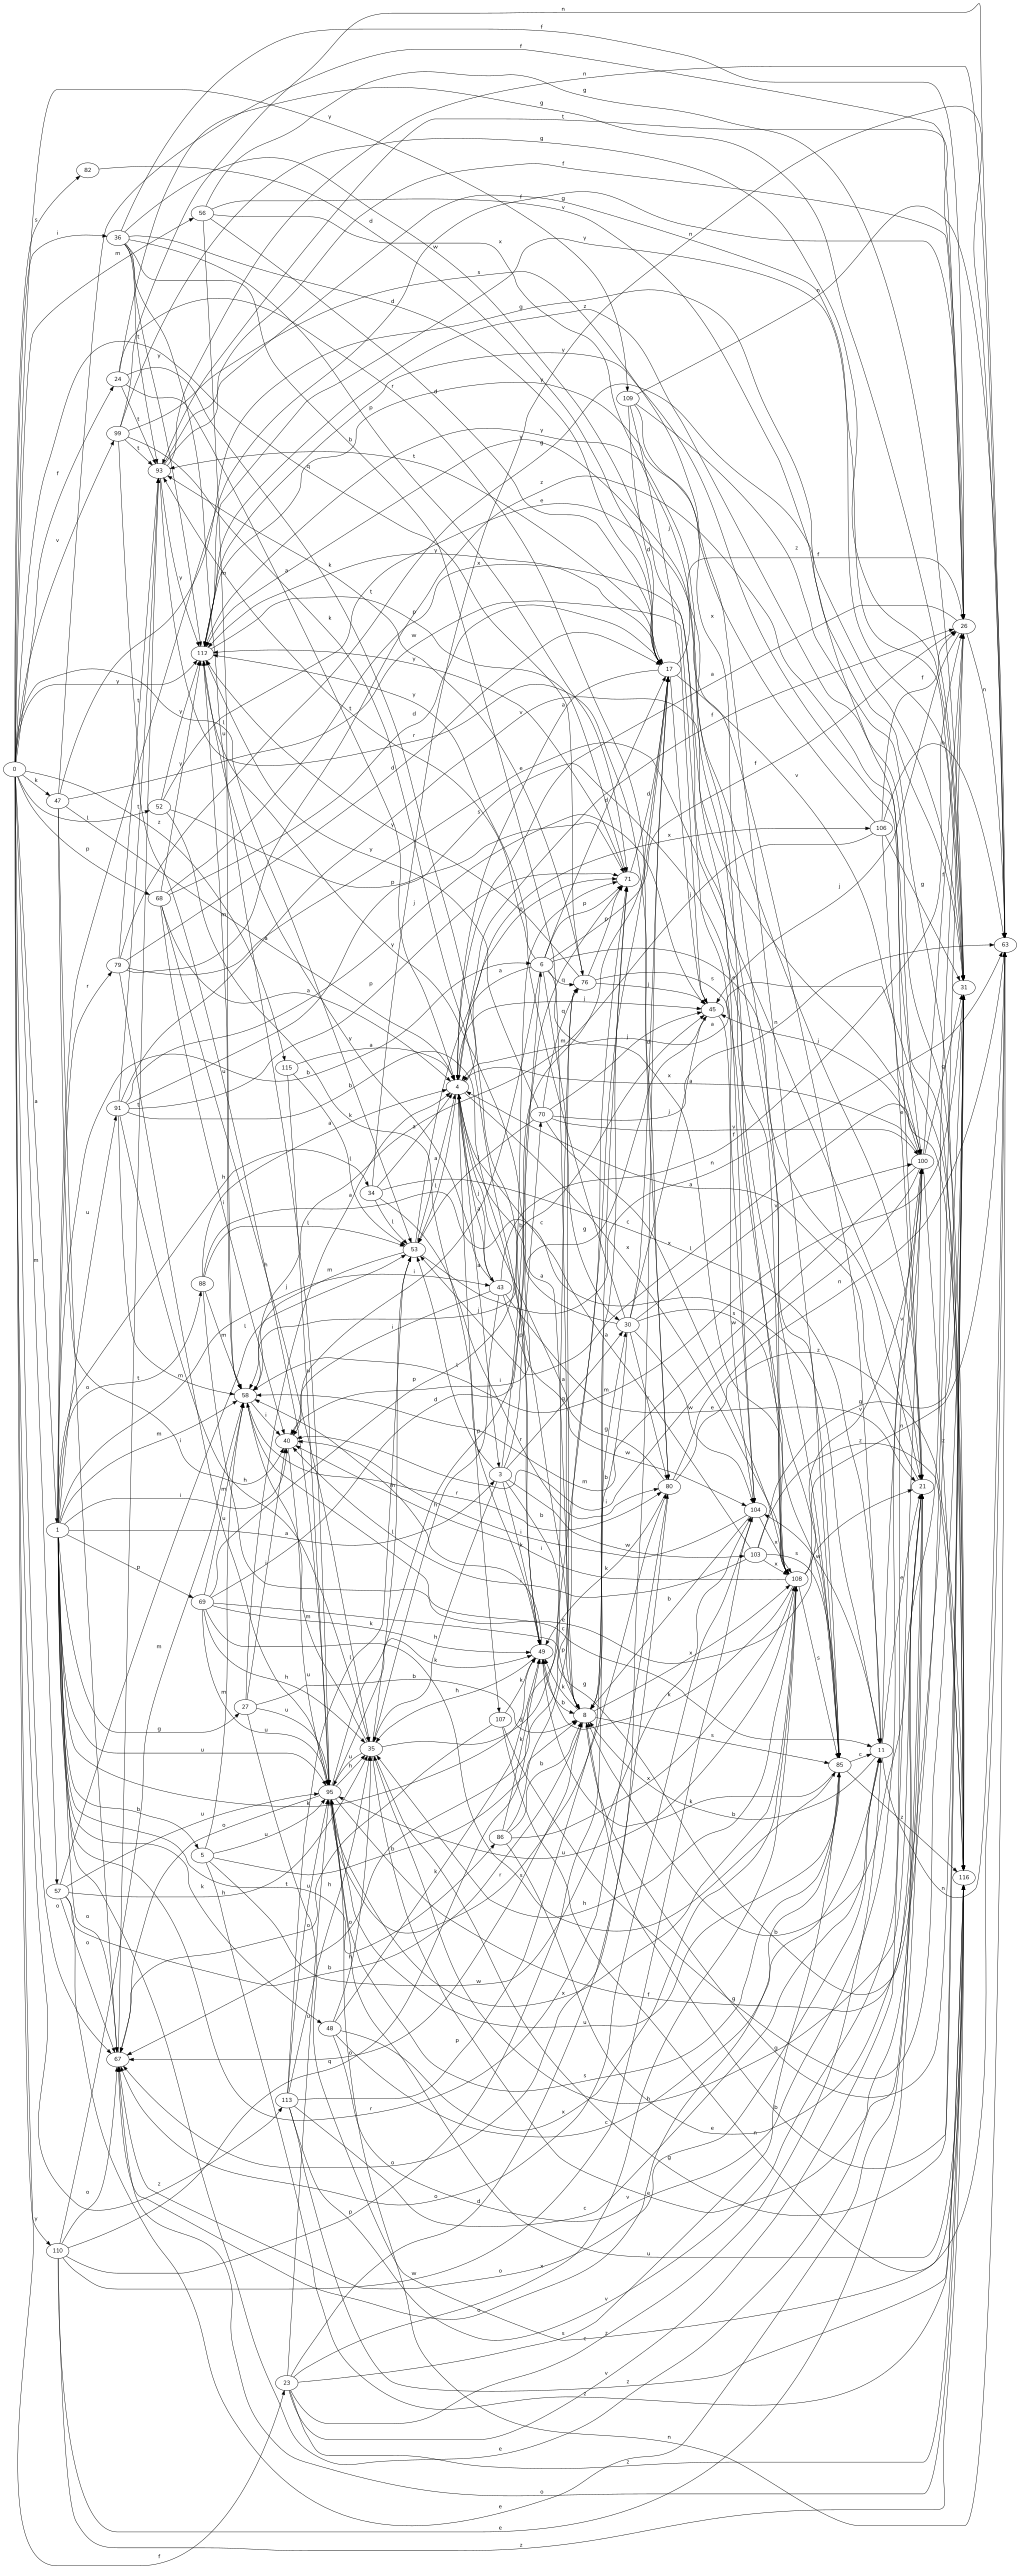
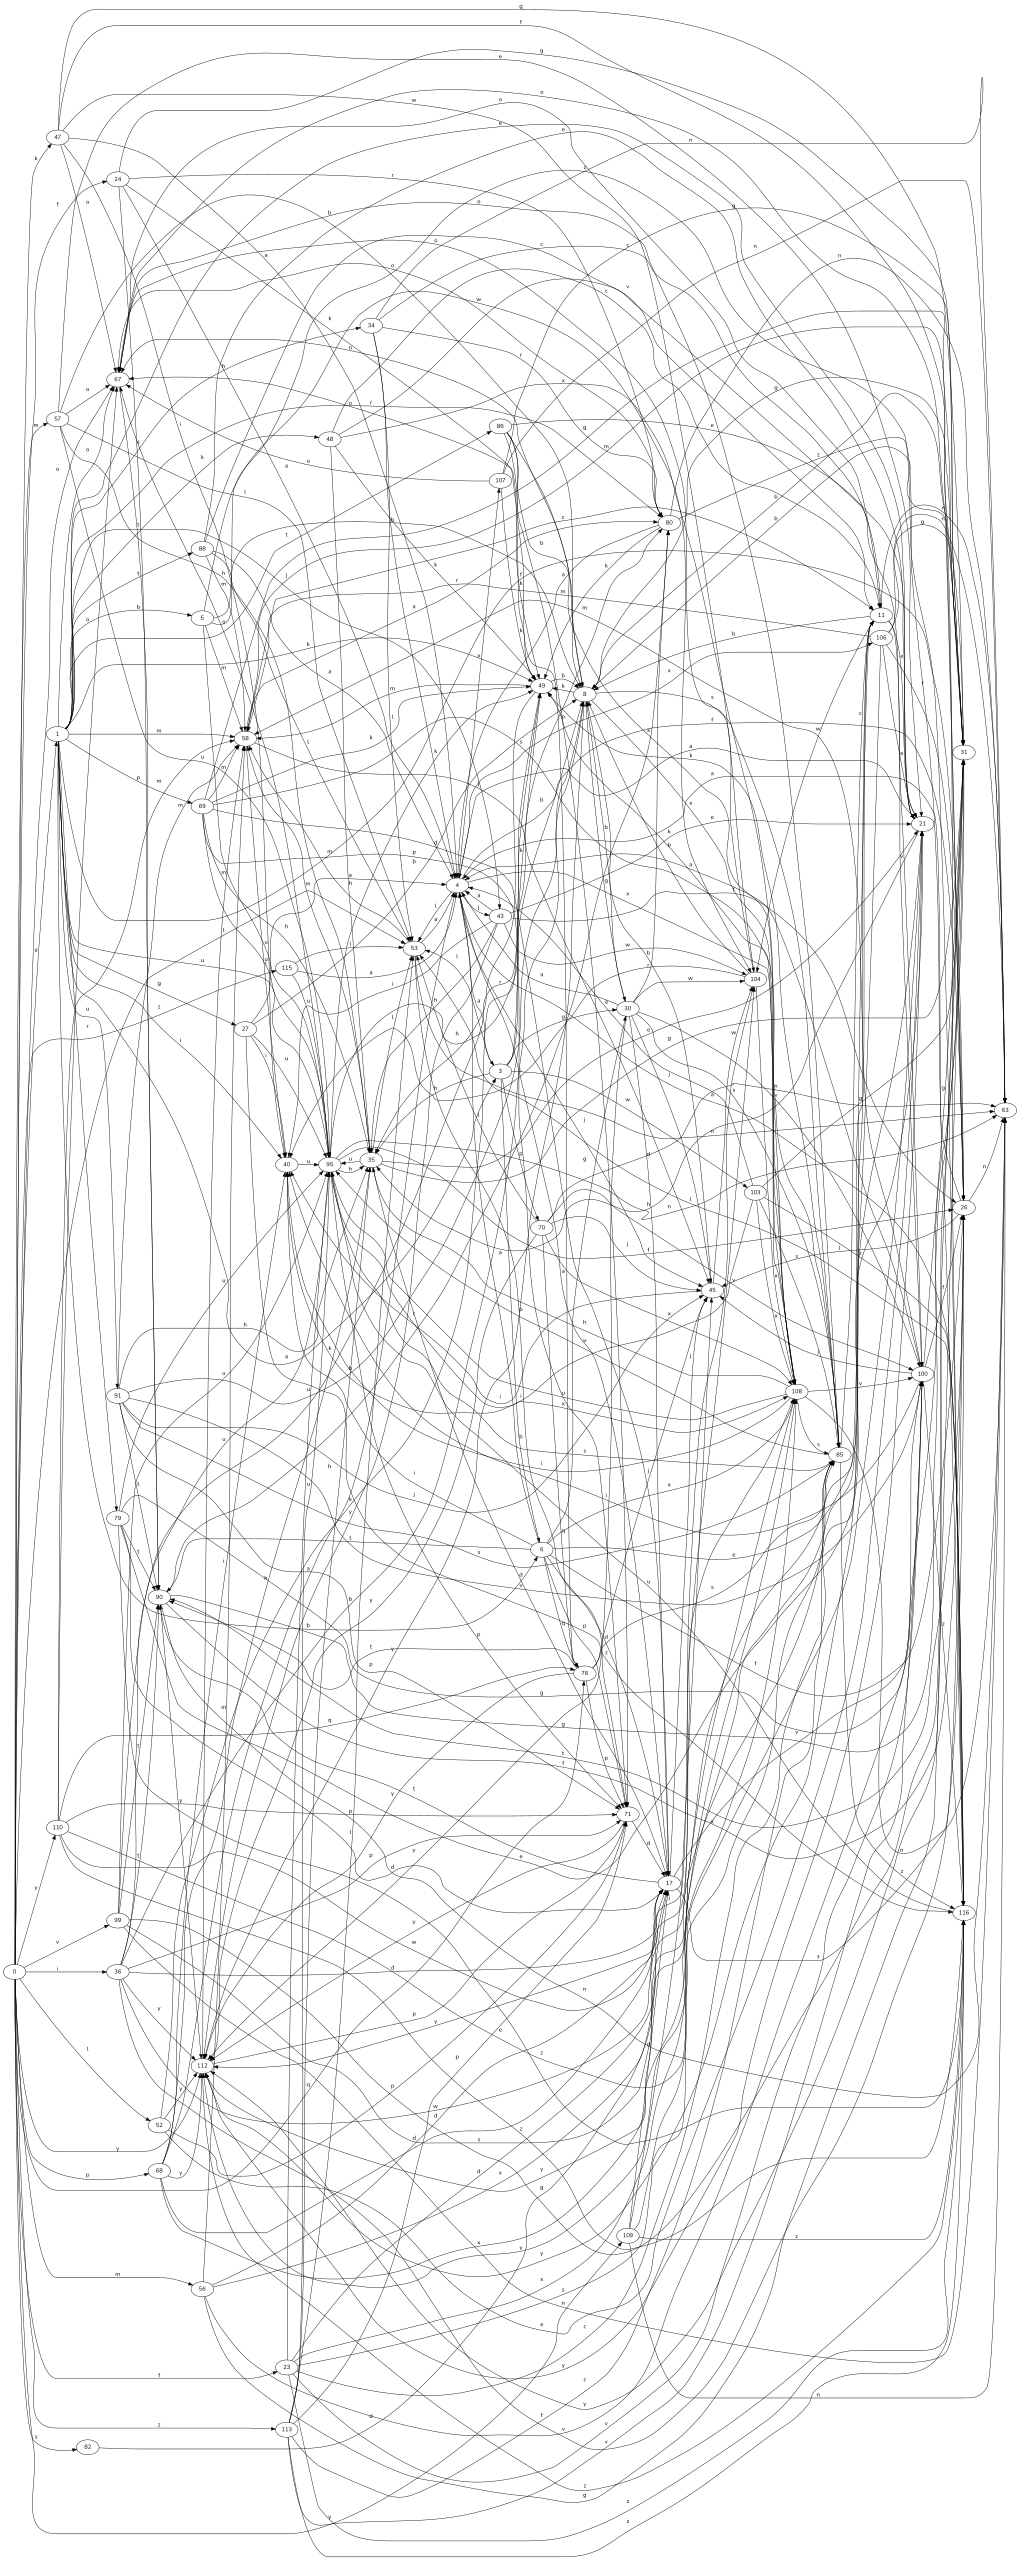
(159, 471) -> (159, 1597)
none -> (665, 988)
